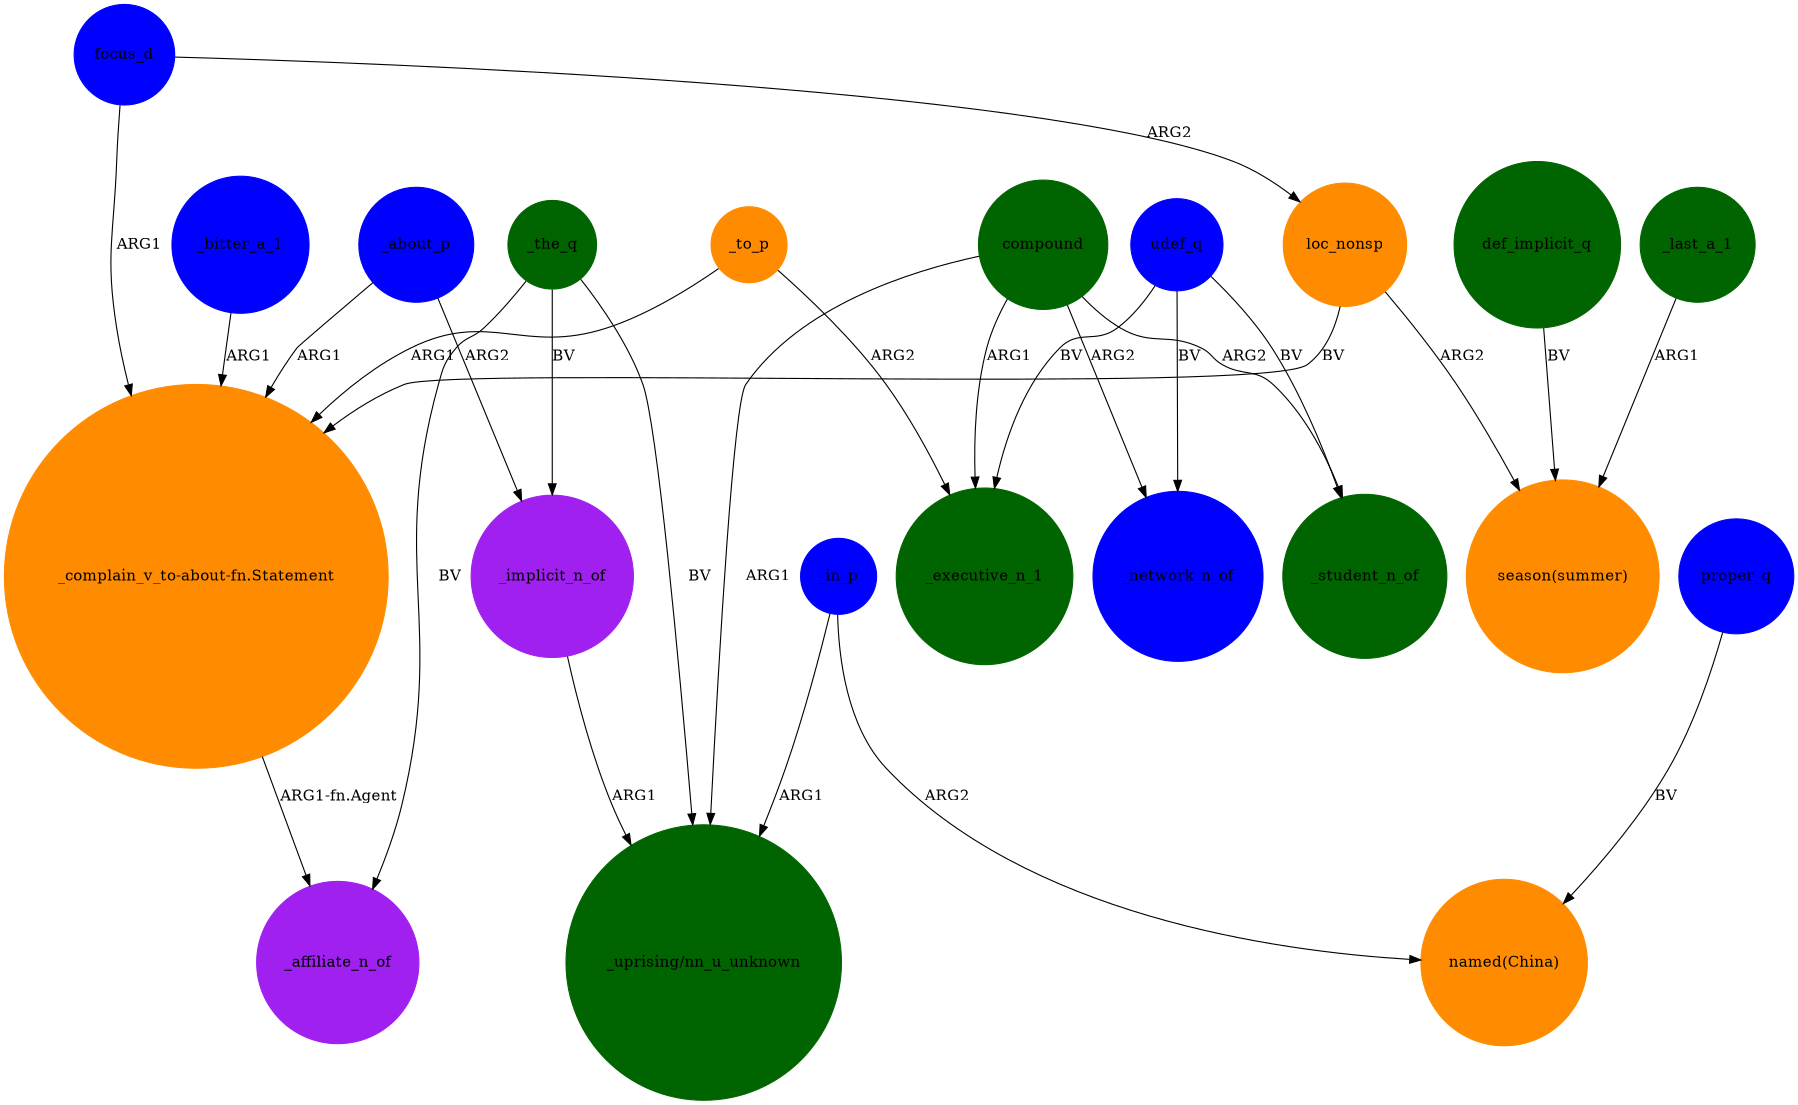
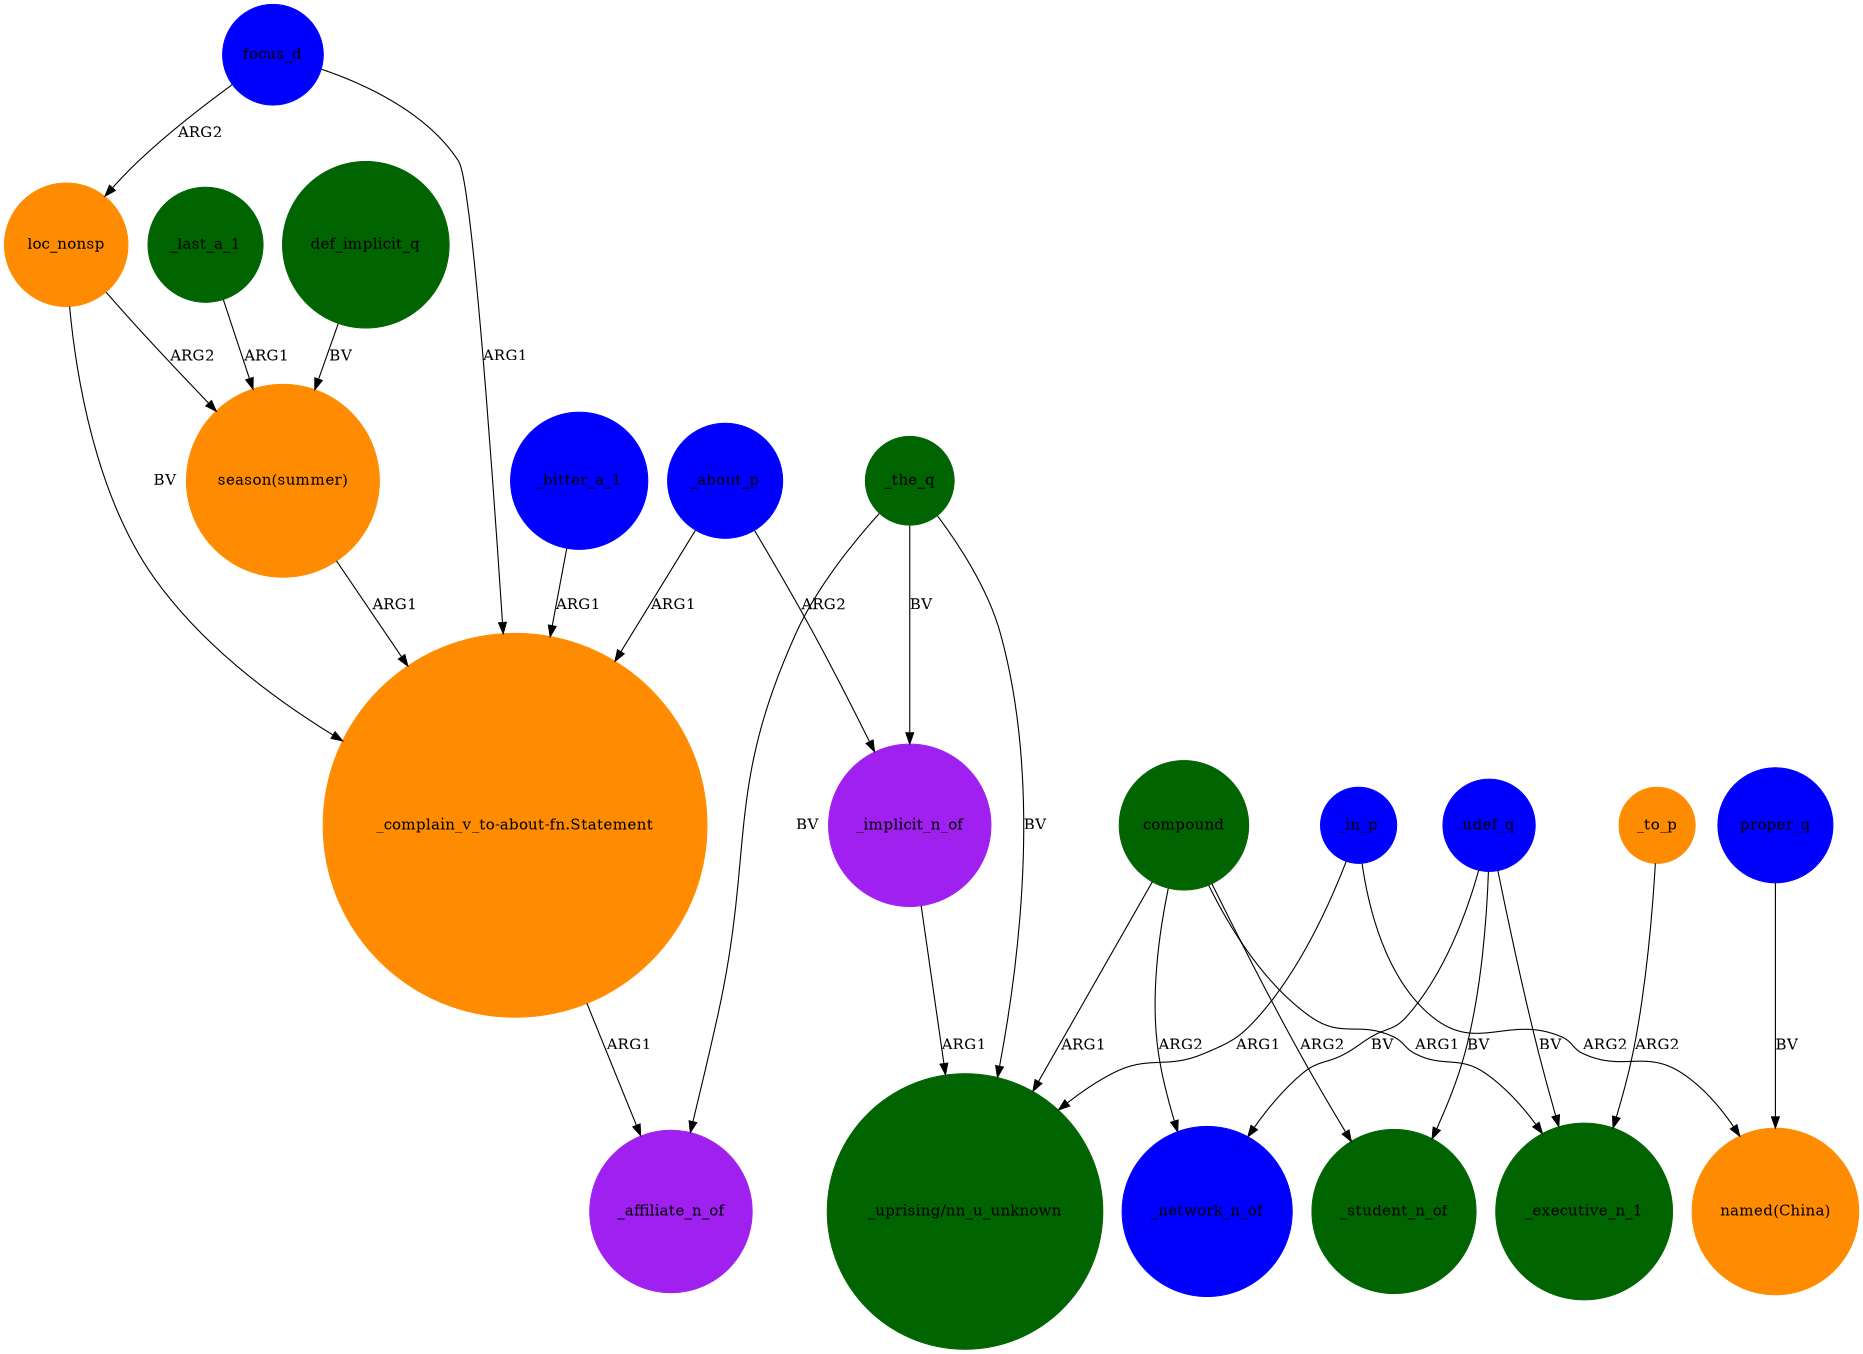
(515, 334) -> (369, 609)
(339, 796) -> (630, 1045)
